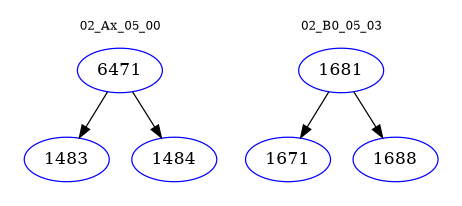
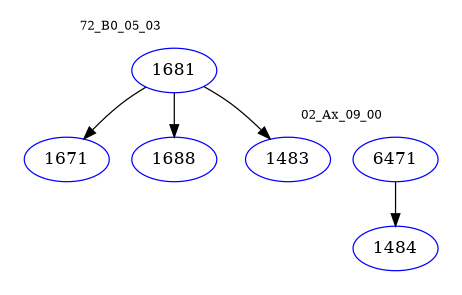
(121, 27) -> (342, 116)
(342, 27) -> (121, 27)
(97, 109) -> (244, 114)
